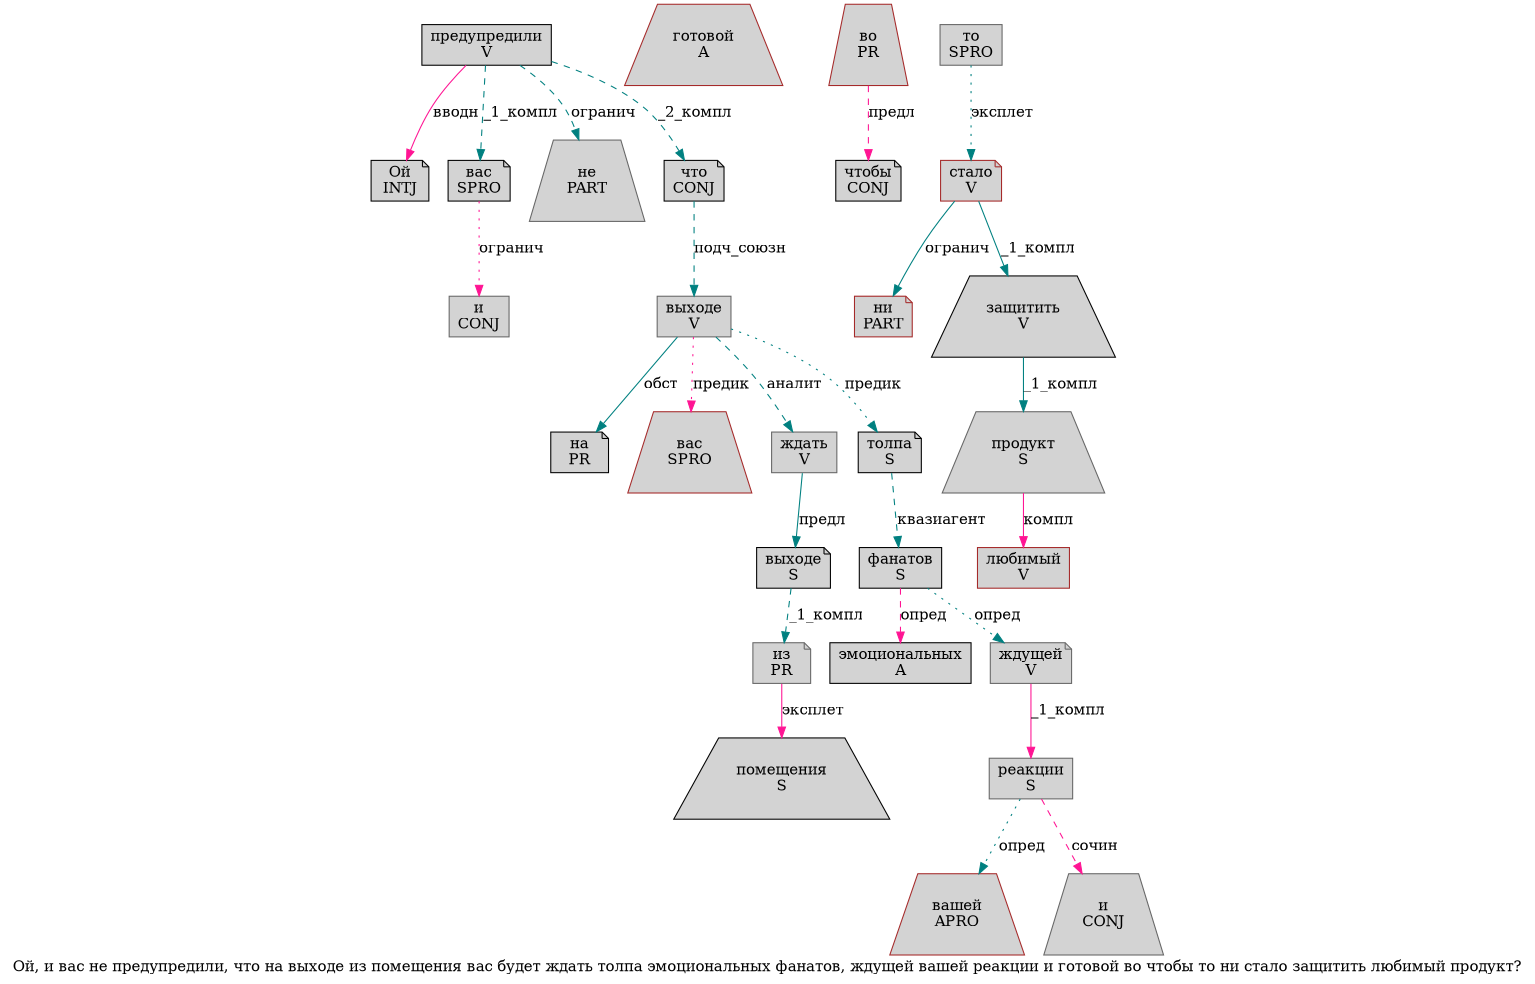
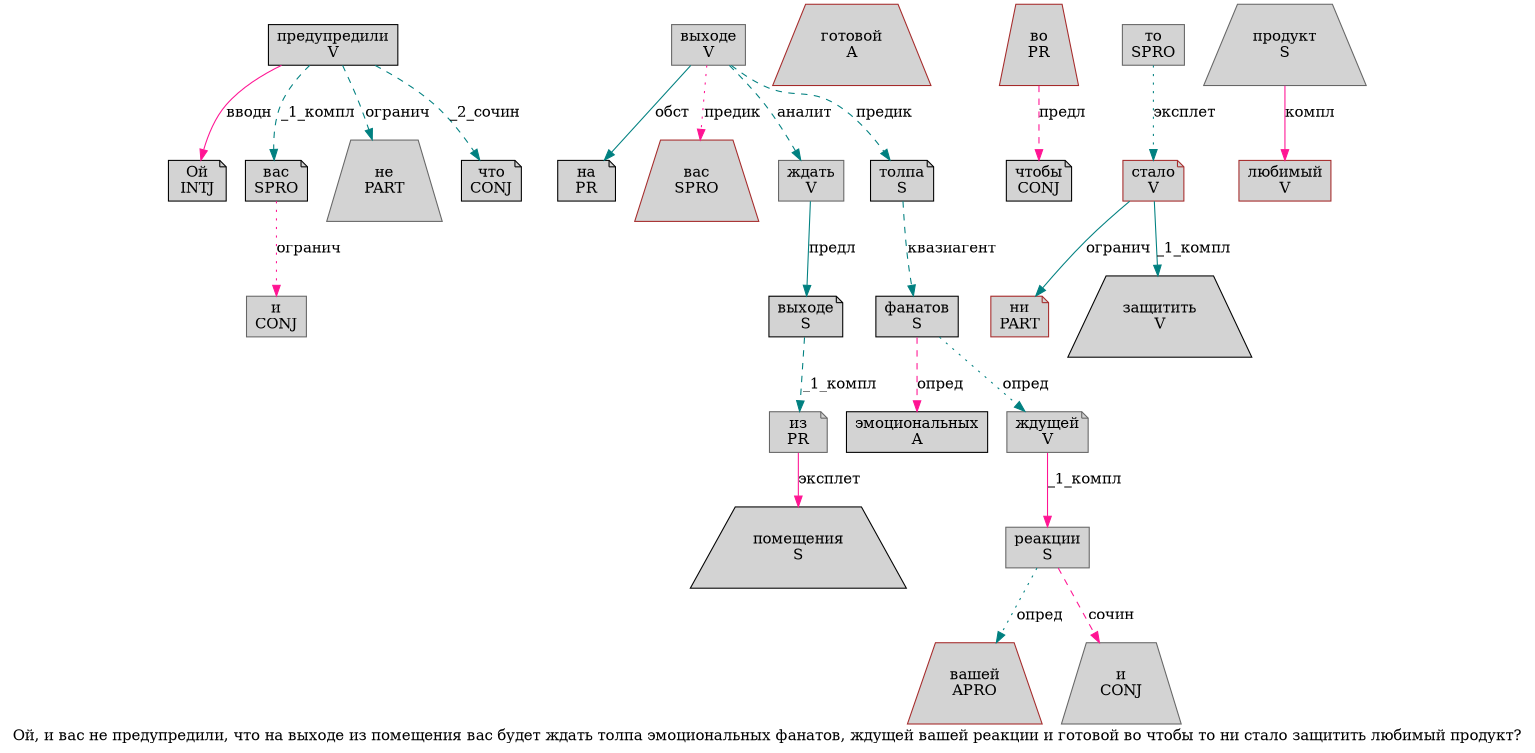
(695, 113) -> (485, 113)
(694, 243) -> none
(809, 365) -> (815, 96)
(1023, 379) -> none
